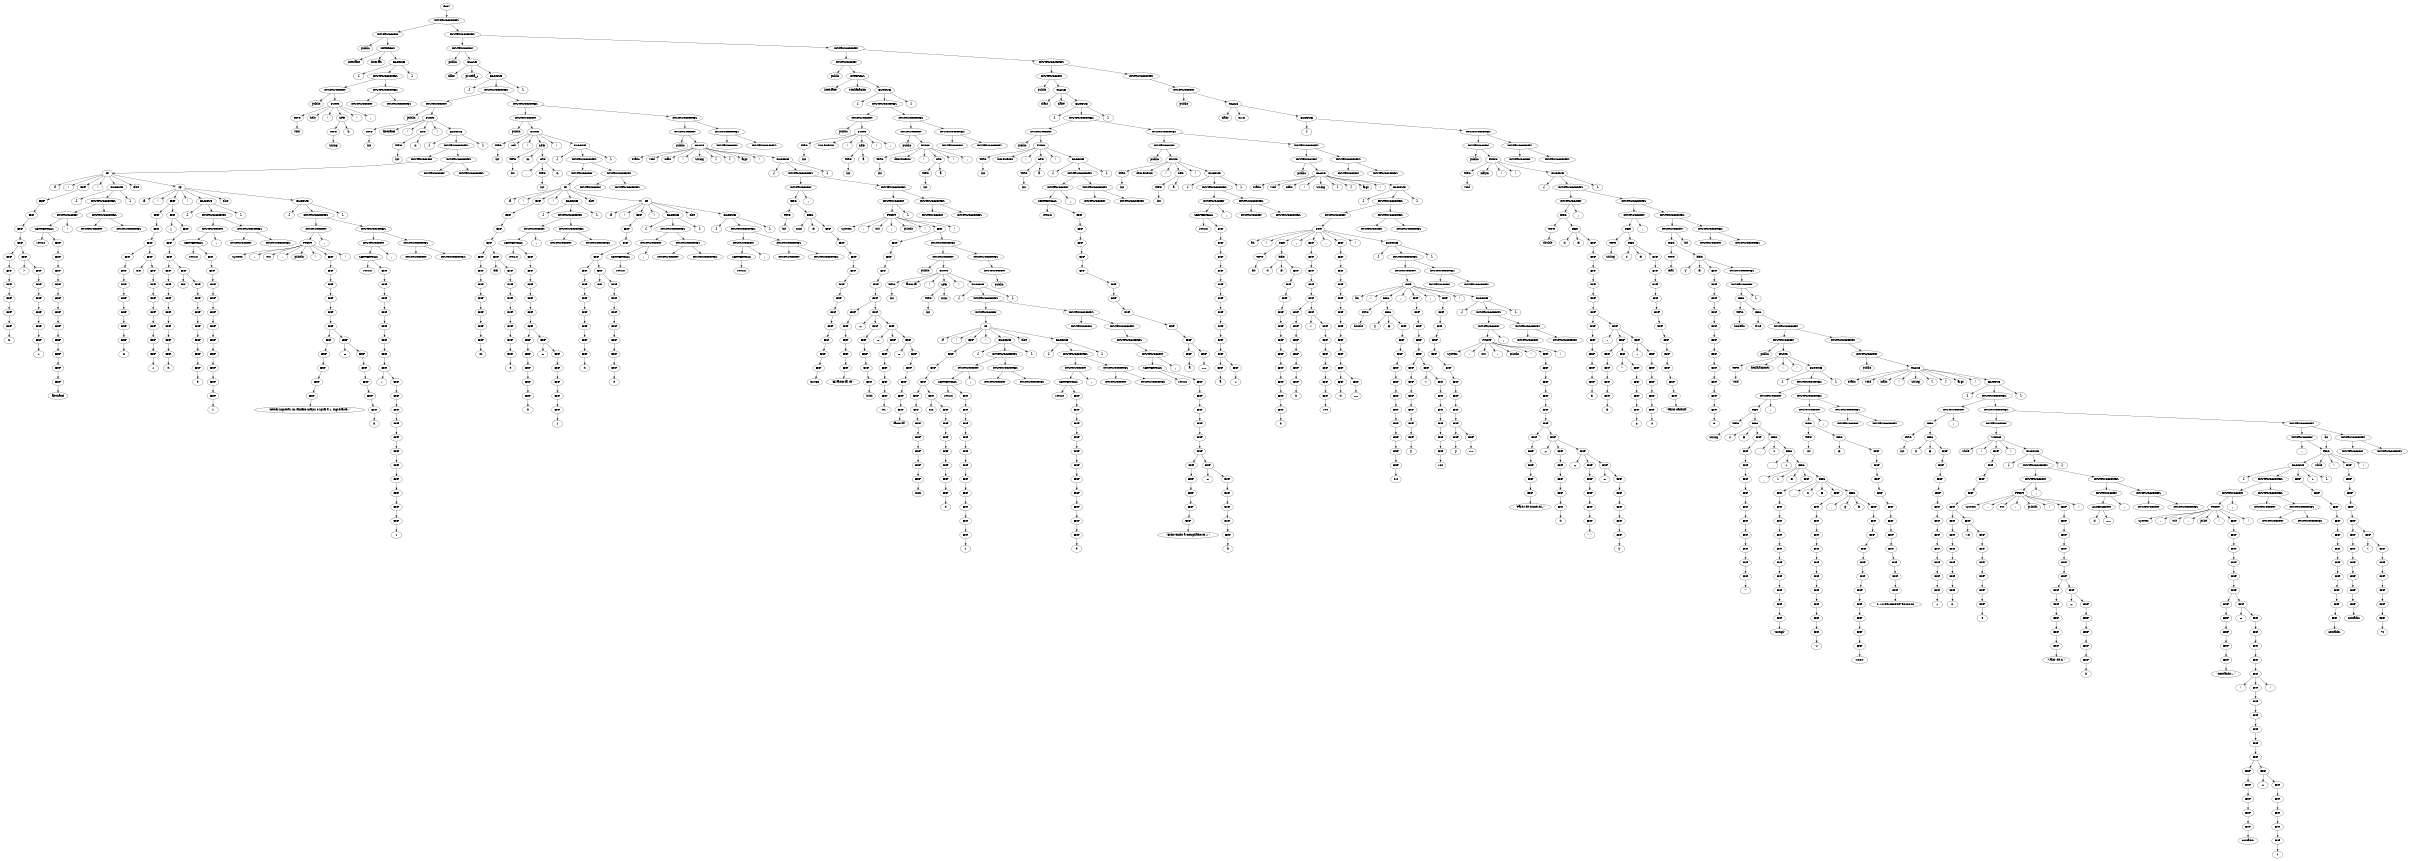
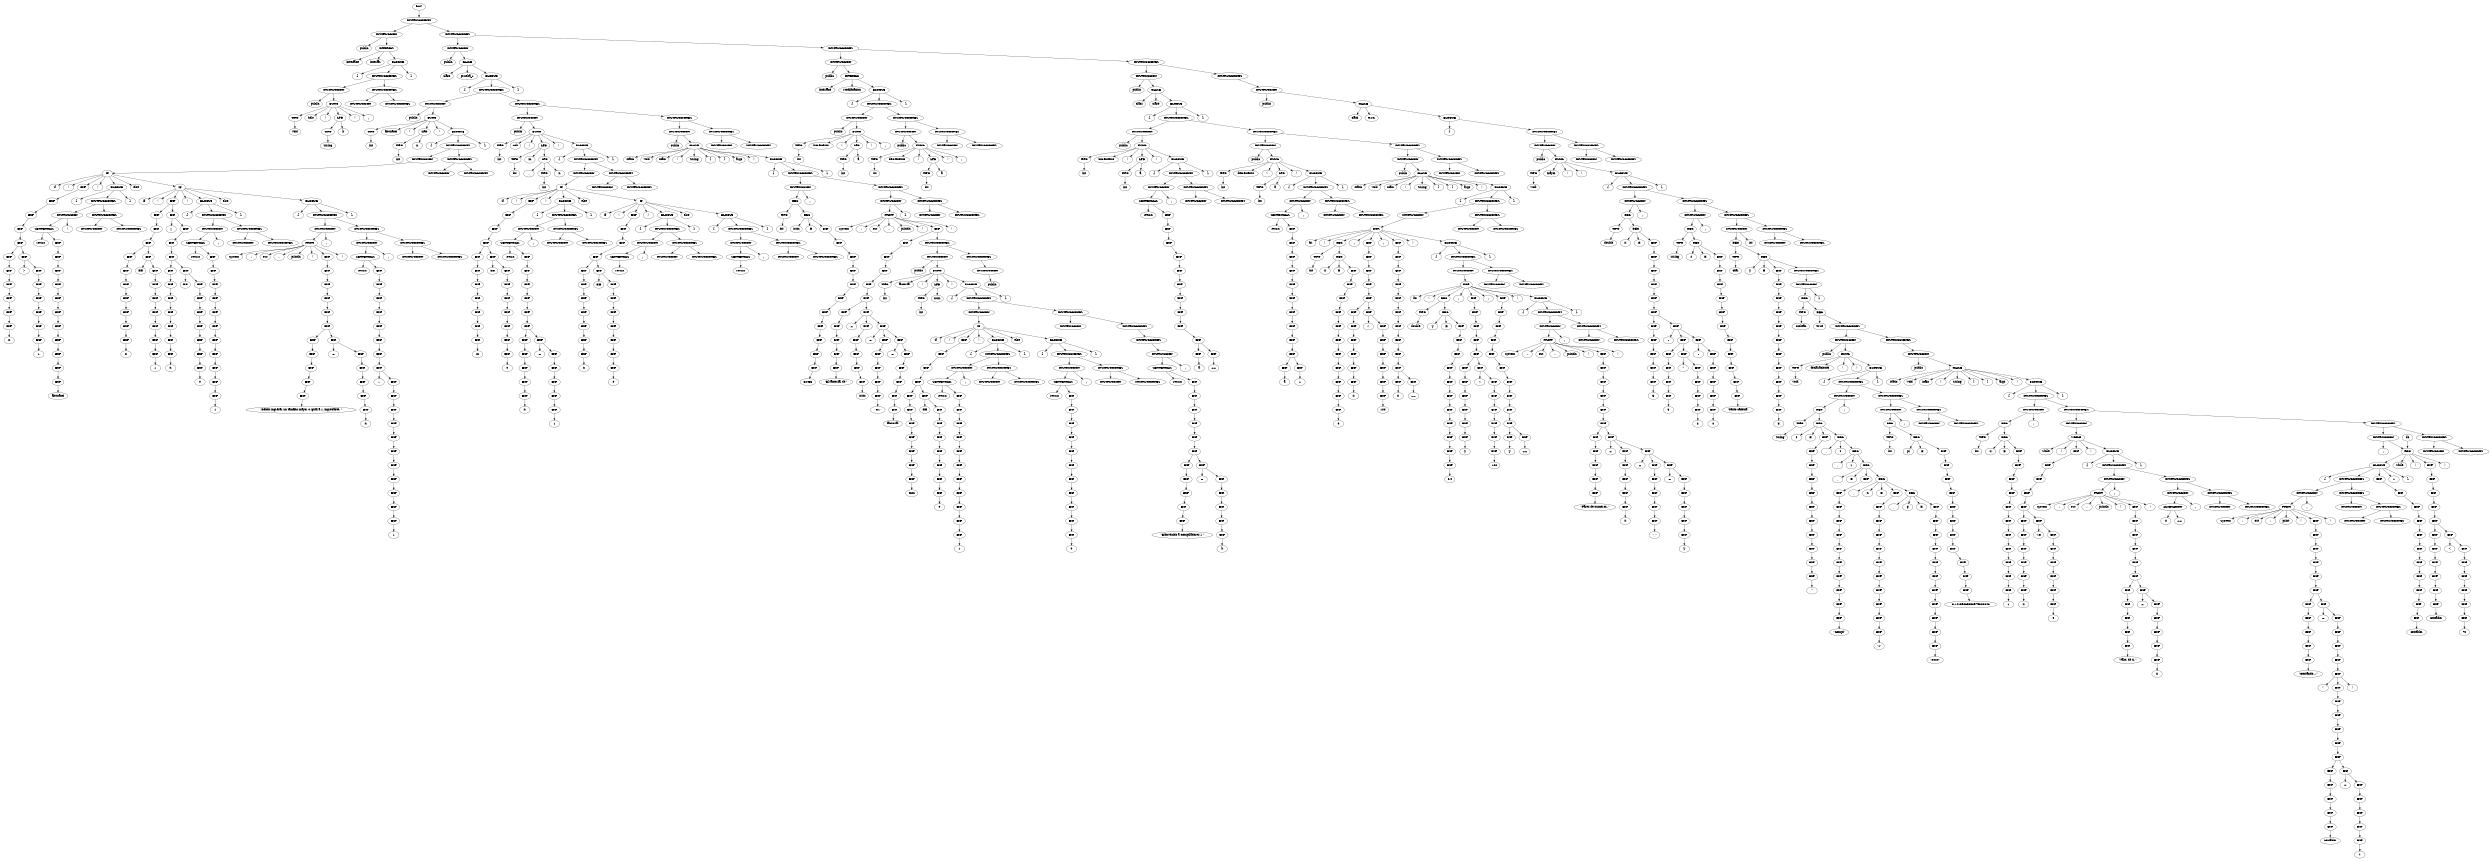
none -> (1908, 452)
(1778, 479) -> none
